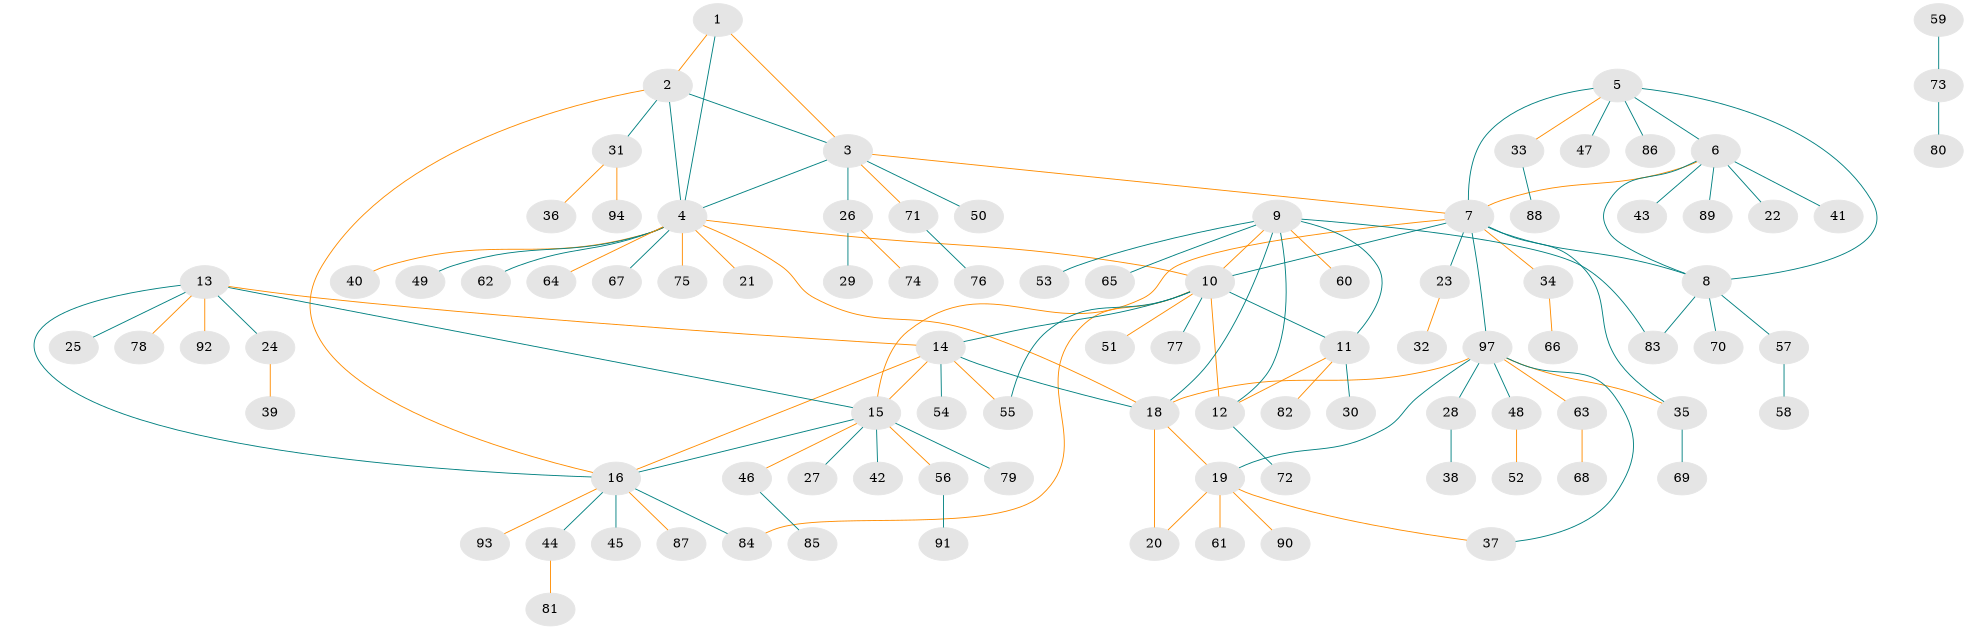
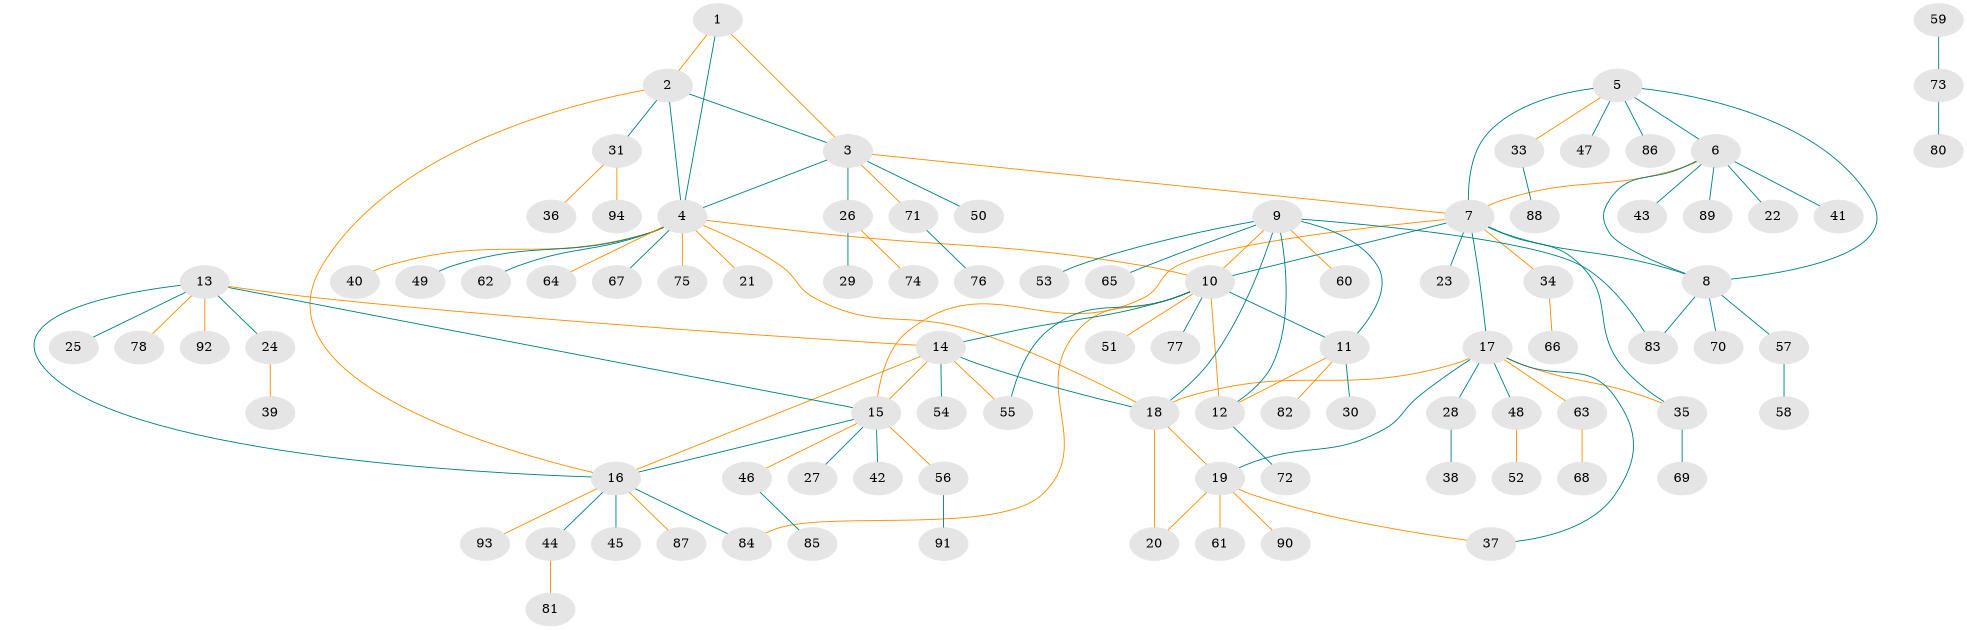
(1422, 348) -> none
(1487, 348) -> (1487, 348)
(1009, 479) -> none
